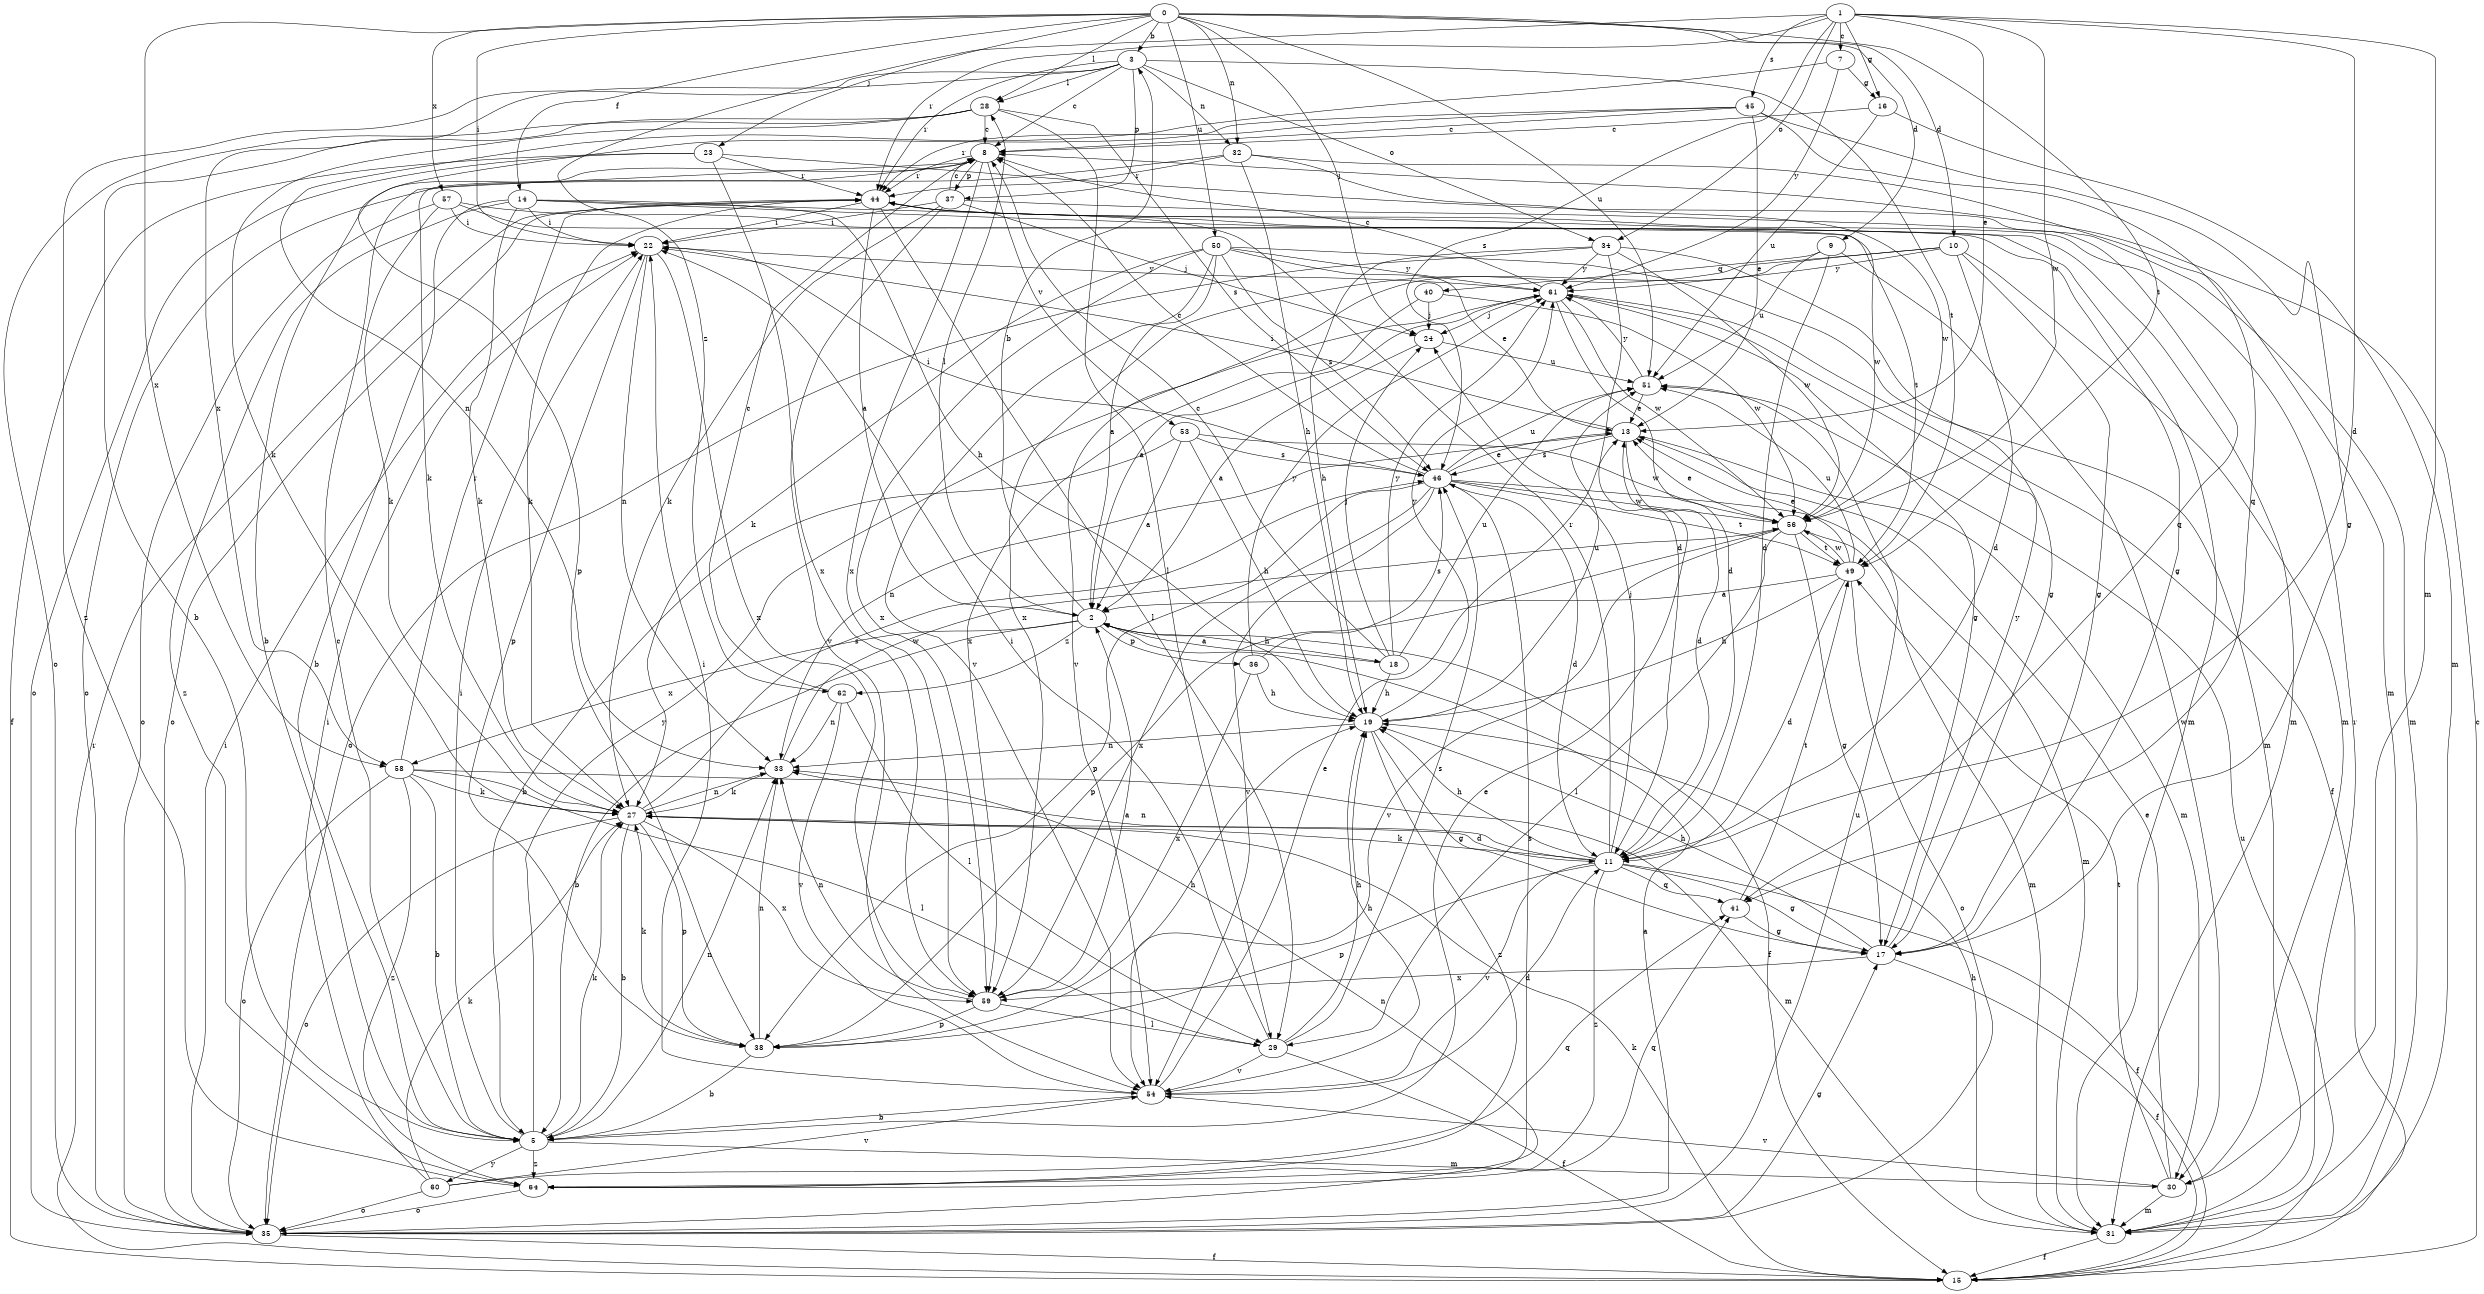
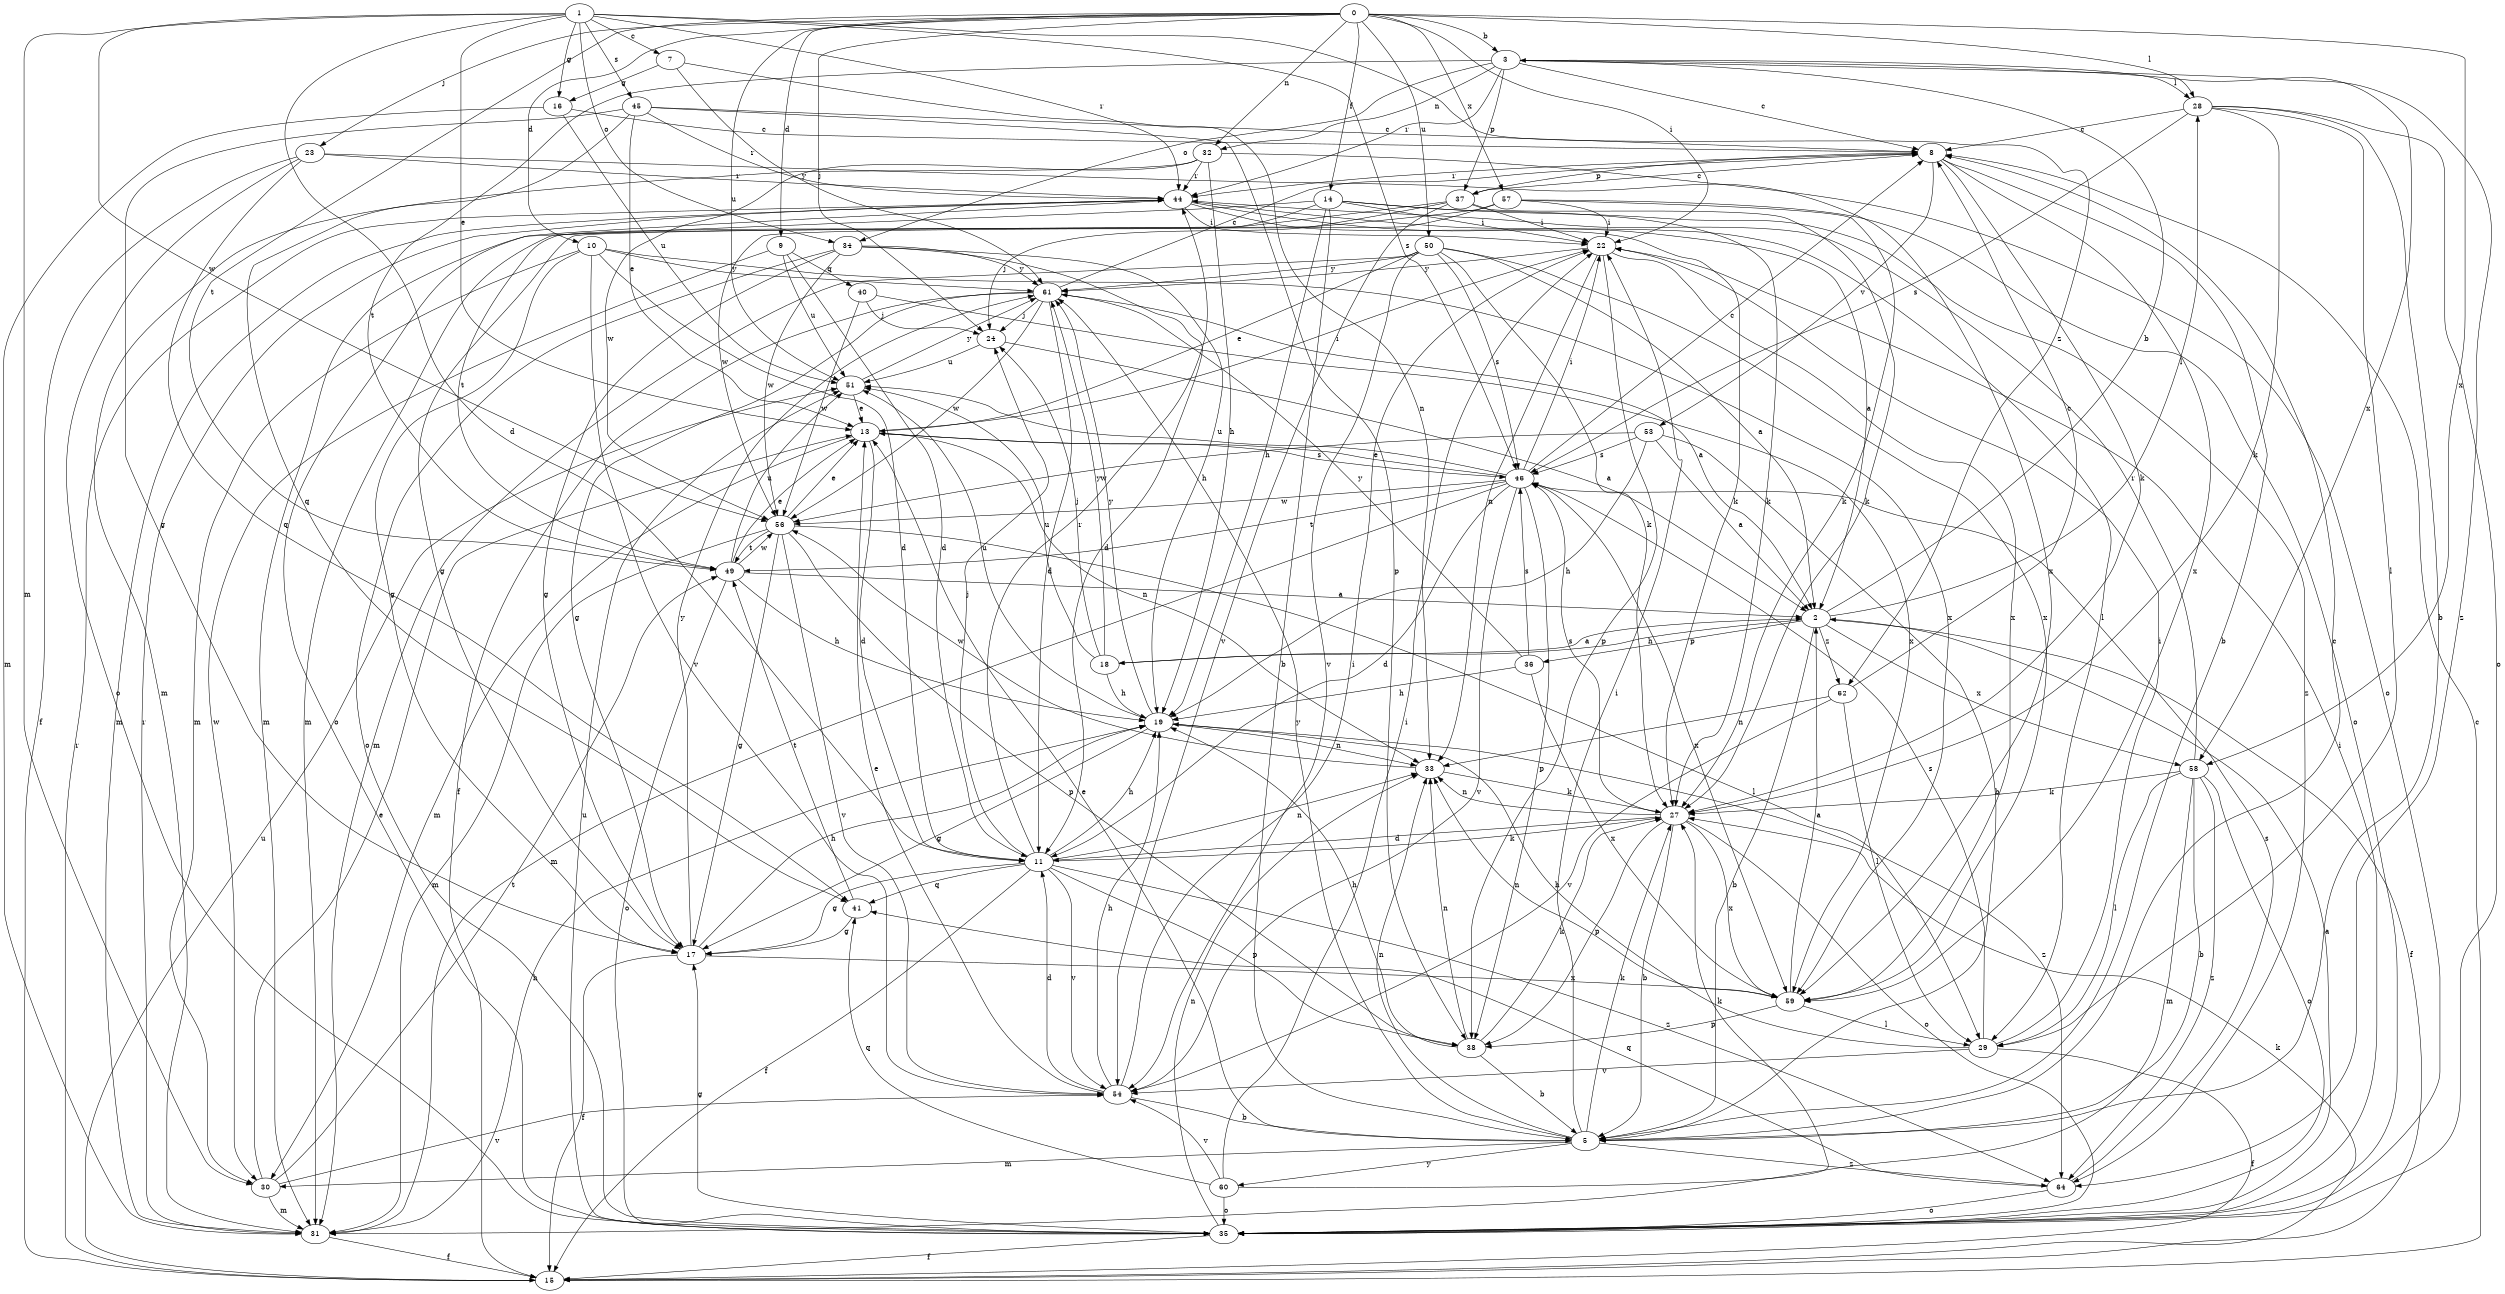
(1191, 408) -> none
(1768, 752) -> none
